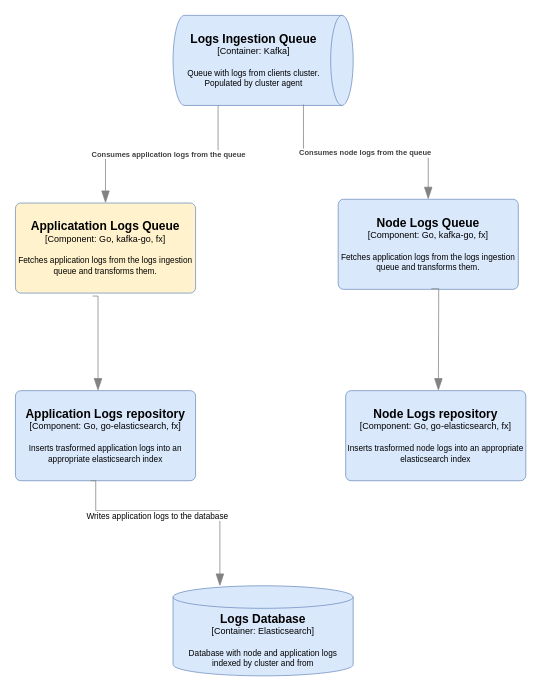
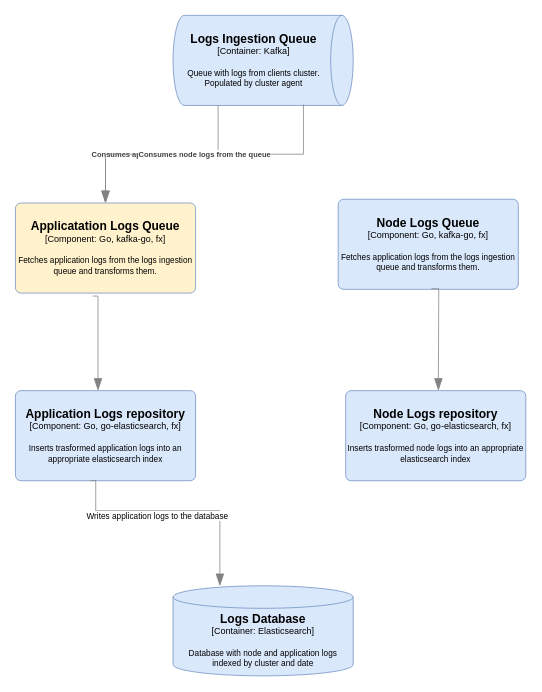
(366, 152) -> (245, 154)
(263, 640) -> (263, 640)
